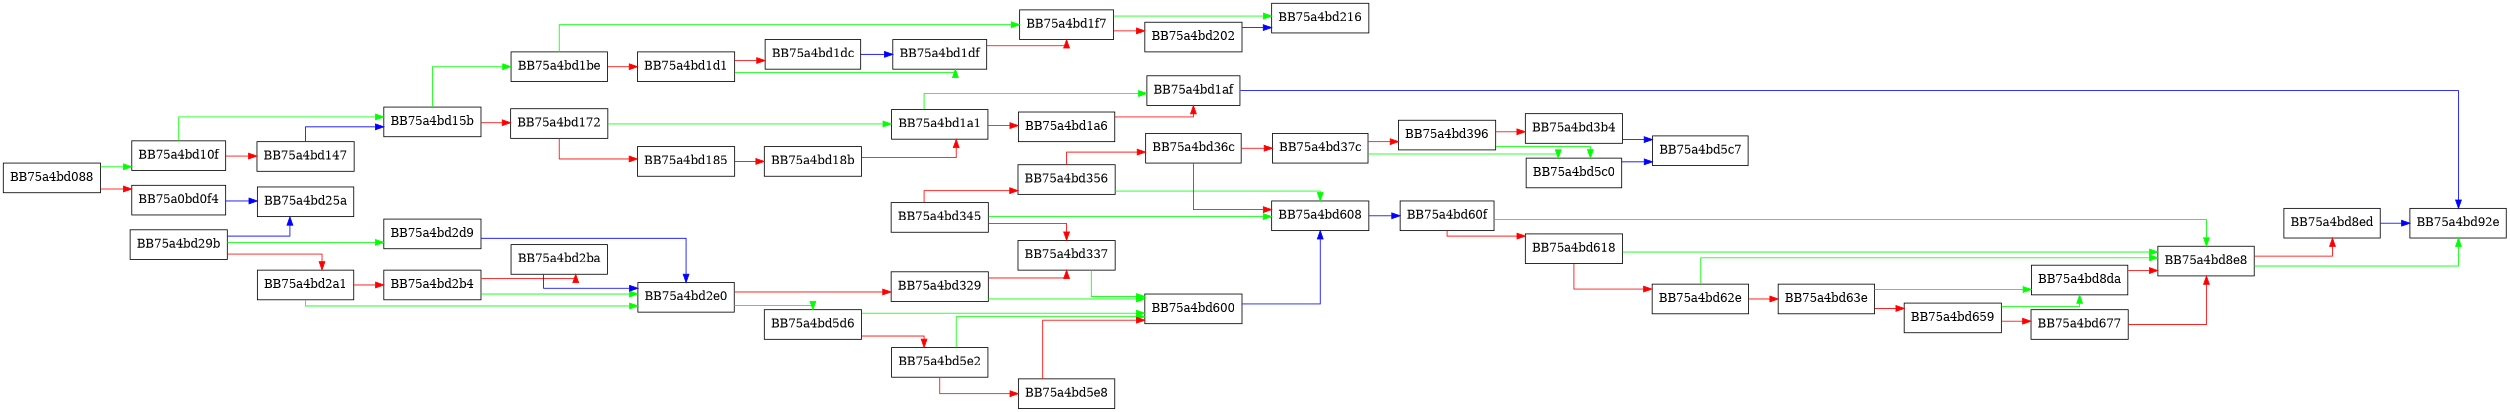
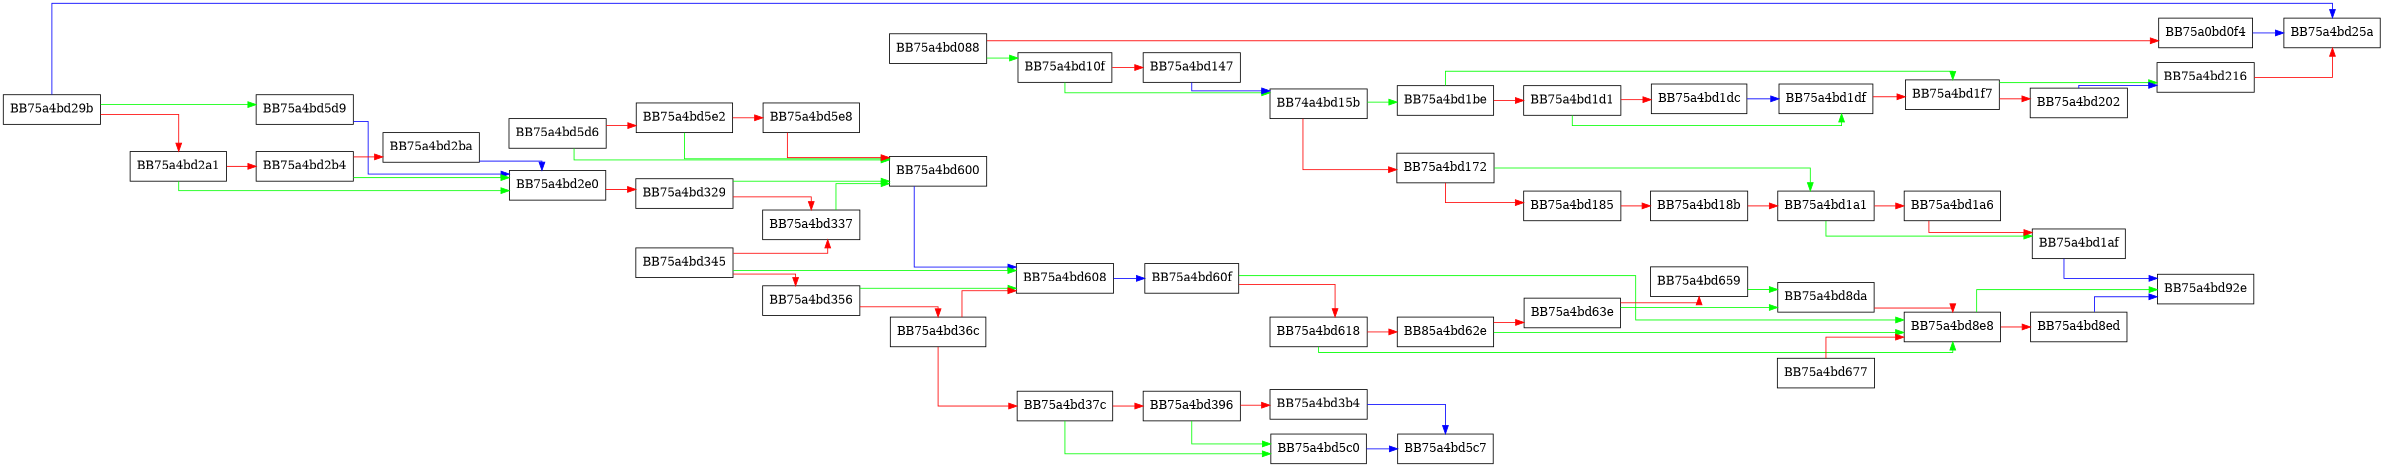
none -> (2304, 77)
(432, 122) -> (1319, 104)
(432, 234) -> (305, 110)
(1700, 299) -> (1445, 332)
(774, 306) -> none
(2012, 321) -> none
